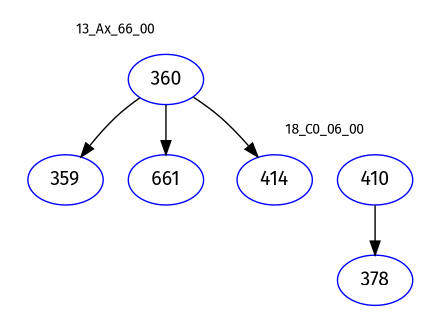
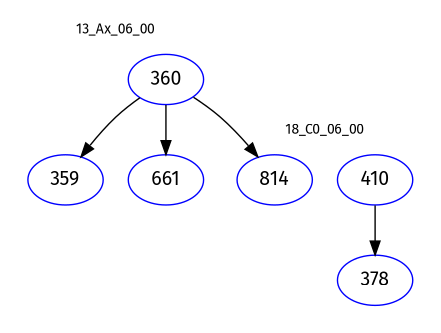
(116, 30) -> (116, 30)
(275, 180) -> (275, 180)
